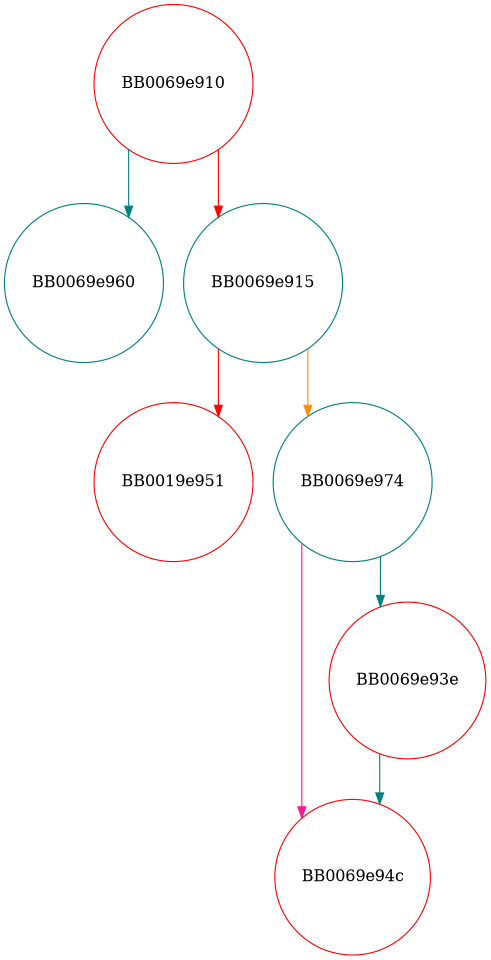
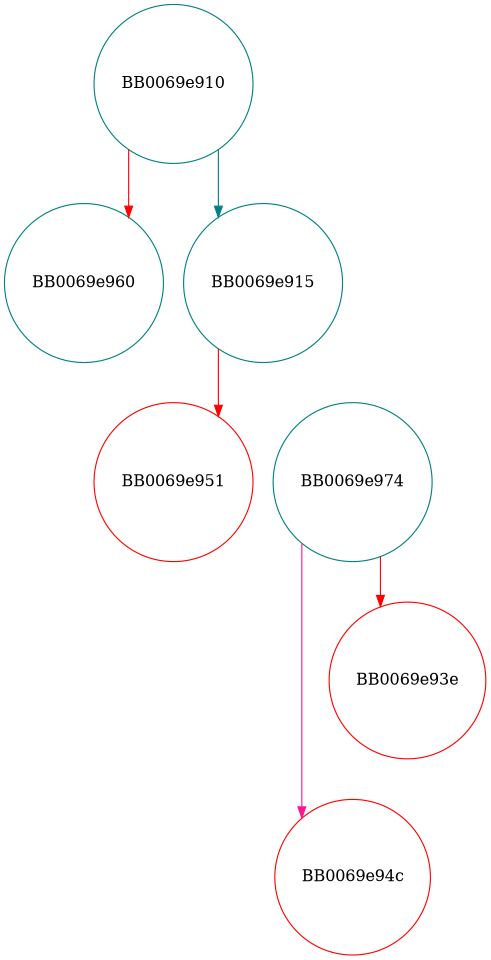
(174, 84) -> (174, 84)
(129, 178) -> (129, 178)
(218, 178) -> (218, 178)
(308, 377) -> none
(174, 482) -> (174, 482)
(380, 576) -> (380, 576)
(380, 773) -> none
